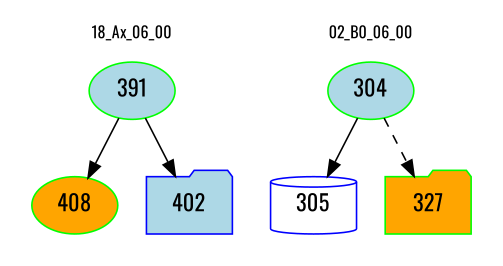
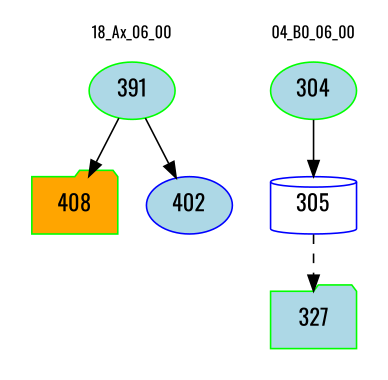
(371, 34) -> (314, 34)
(395, 140) -> (314, 255)
(75, 205) -> (75, 205)
(189, 205) -> (189, 205)
(428, 205) -> (314, 320)
